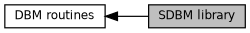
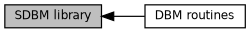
(133, 16) -> (129, 16)
